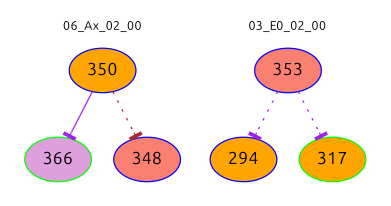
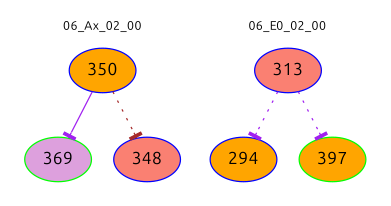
(288, 27) -> (288, 27)
(288, 70) -> (288, 70)
(58, 159) -> (58, 159)
(333, 159) -> (333, 159)
